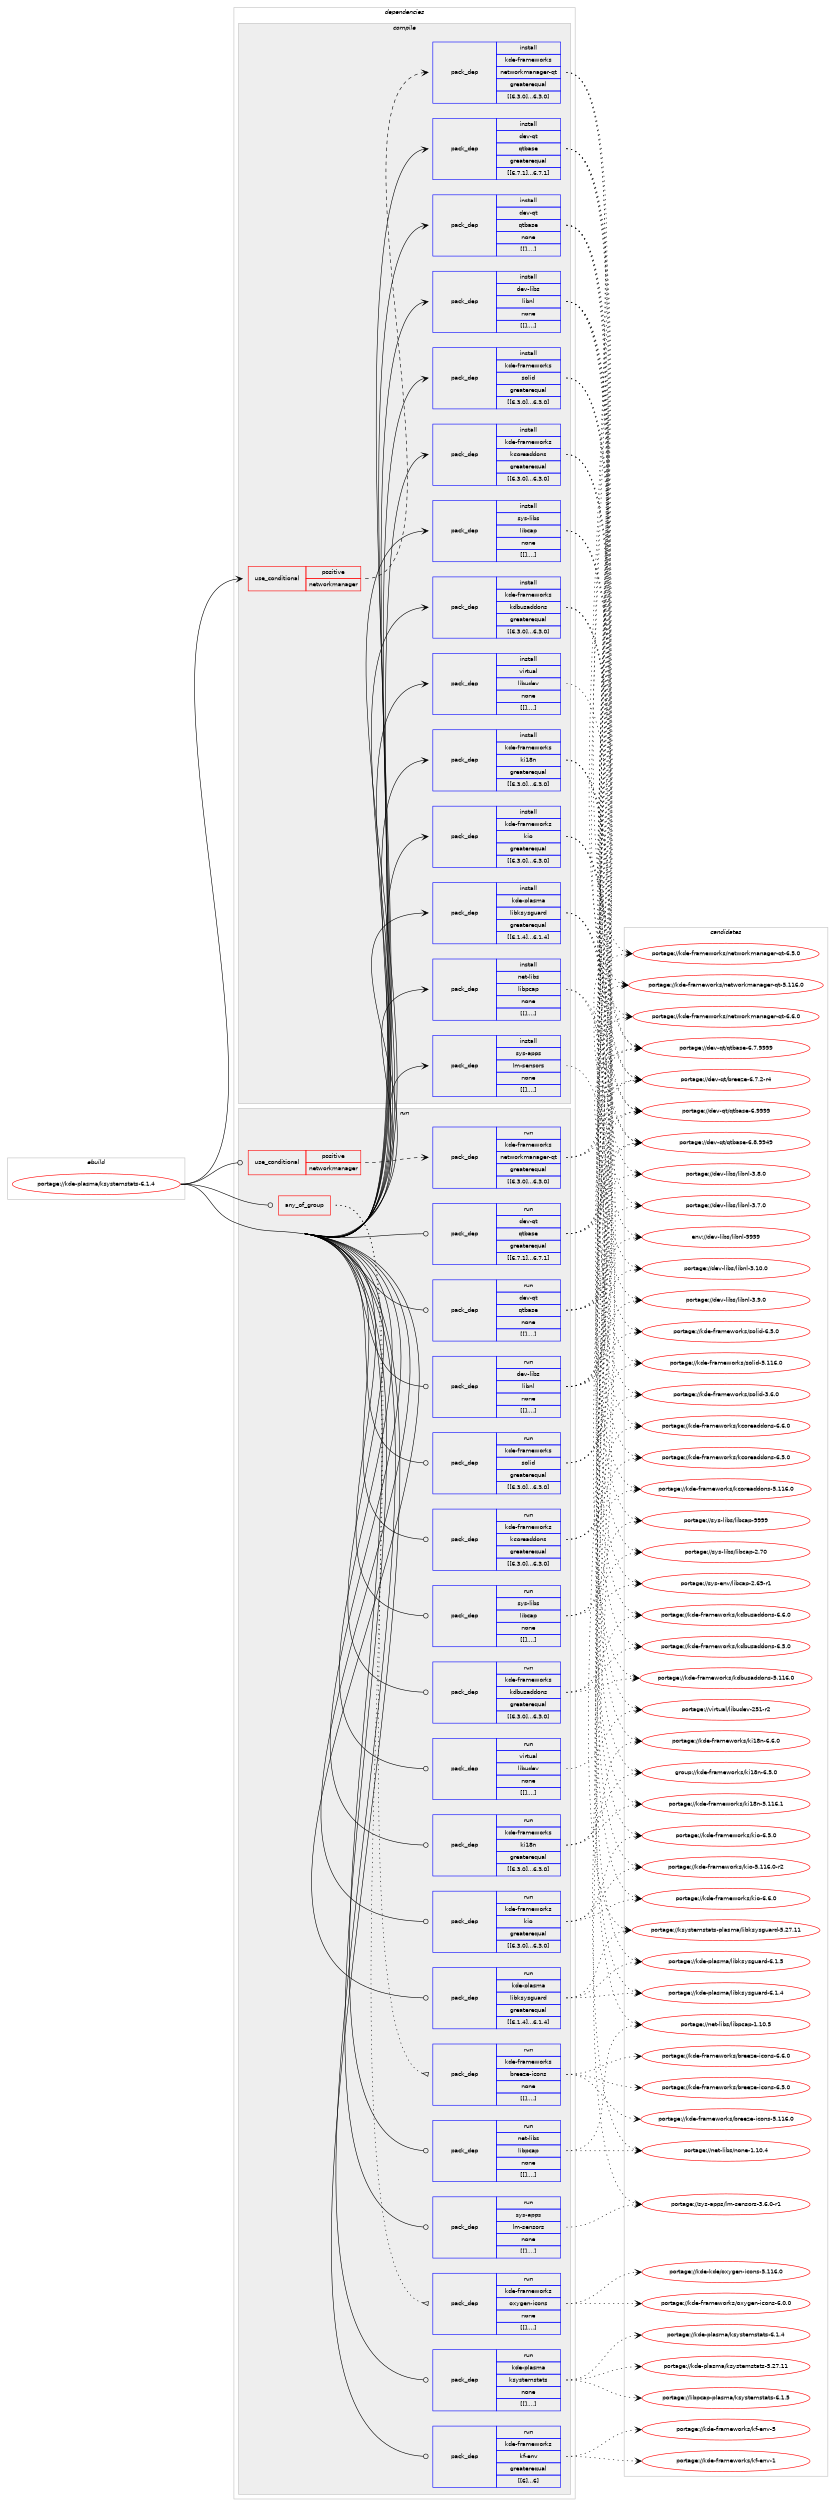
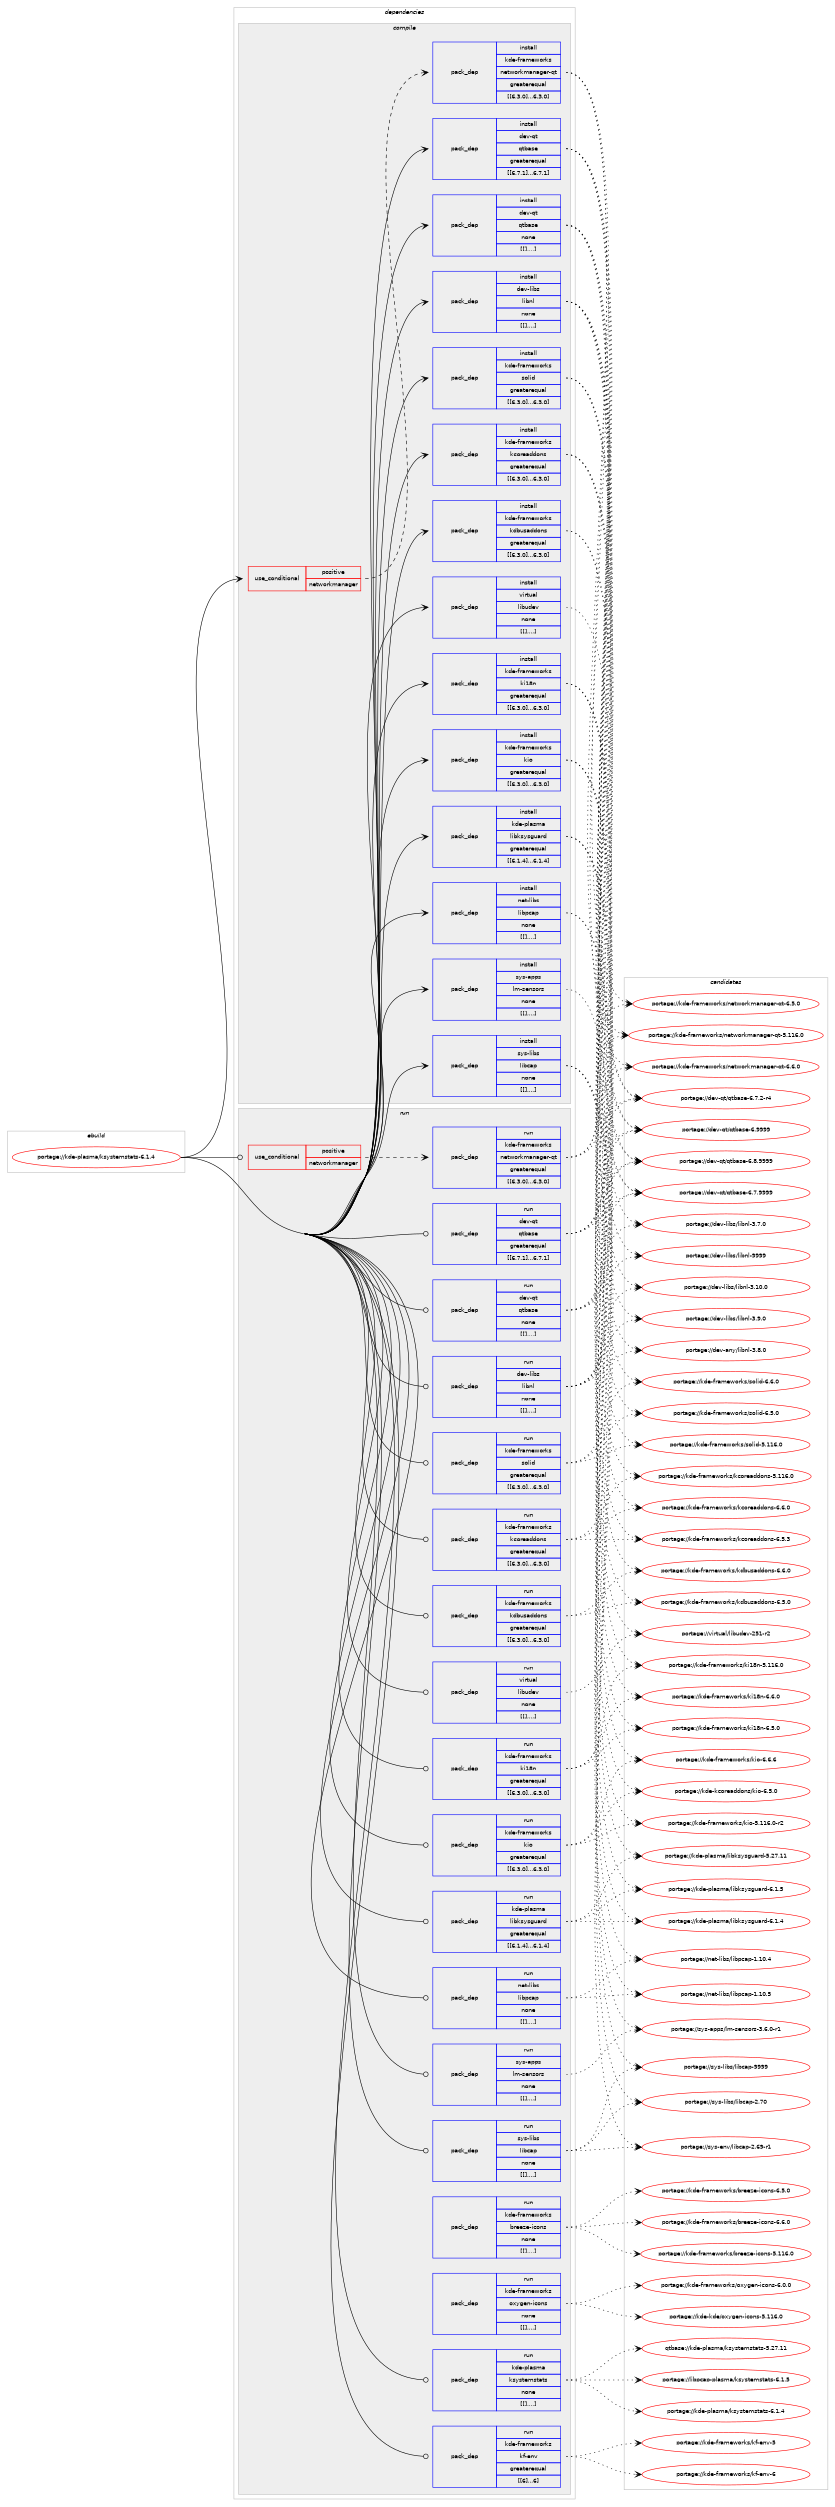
(726, 1080) -> (726, 1098)
(726, 1143) -> (726, 1161)
(726, 1174) -> (726, 1350)
(304, 1205) -> none
(726, 1237) -> (726, 1256)
(726, 1395) -> (726, 1382)
(726, 1458) -> (726, 1539)
(726, 1678) -> none
(726, 1773) -> (726, 1728)
(726, 1804) -> (726, 1665)
(726, 1836) -> (726, 1791)
(726, 1899) -> (726, 1760)
(726, 1930) -> (726, 1856)
(726, 2151) -> (726, 1959)
(726, 2367) -> (726, 2348)
(726, 2461) -> (726, 2474)
